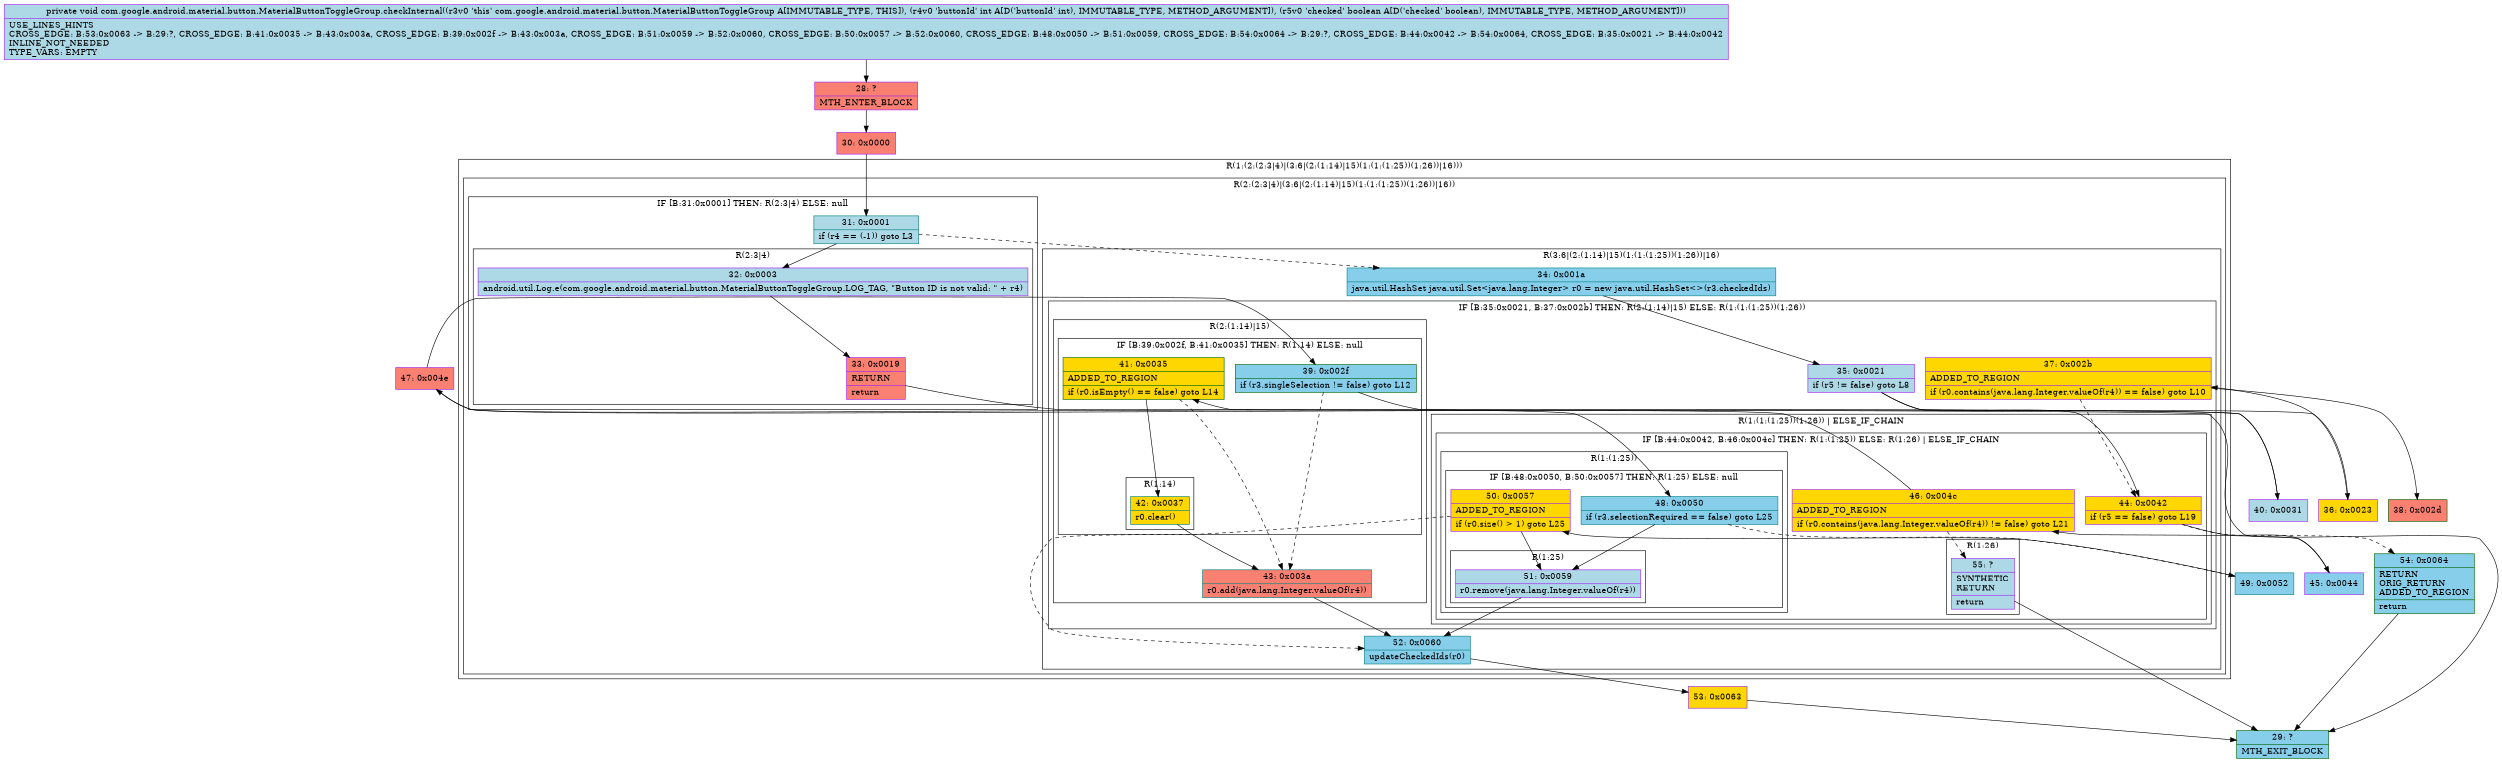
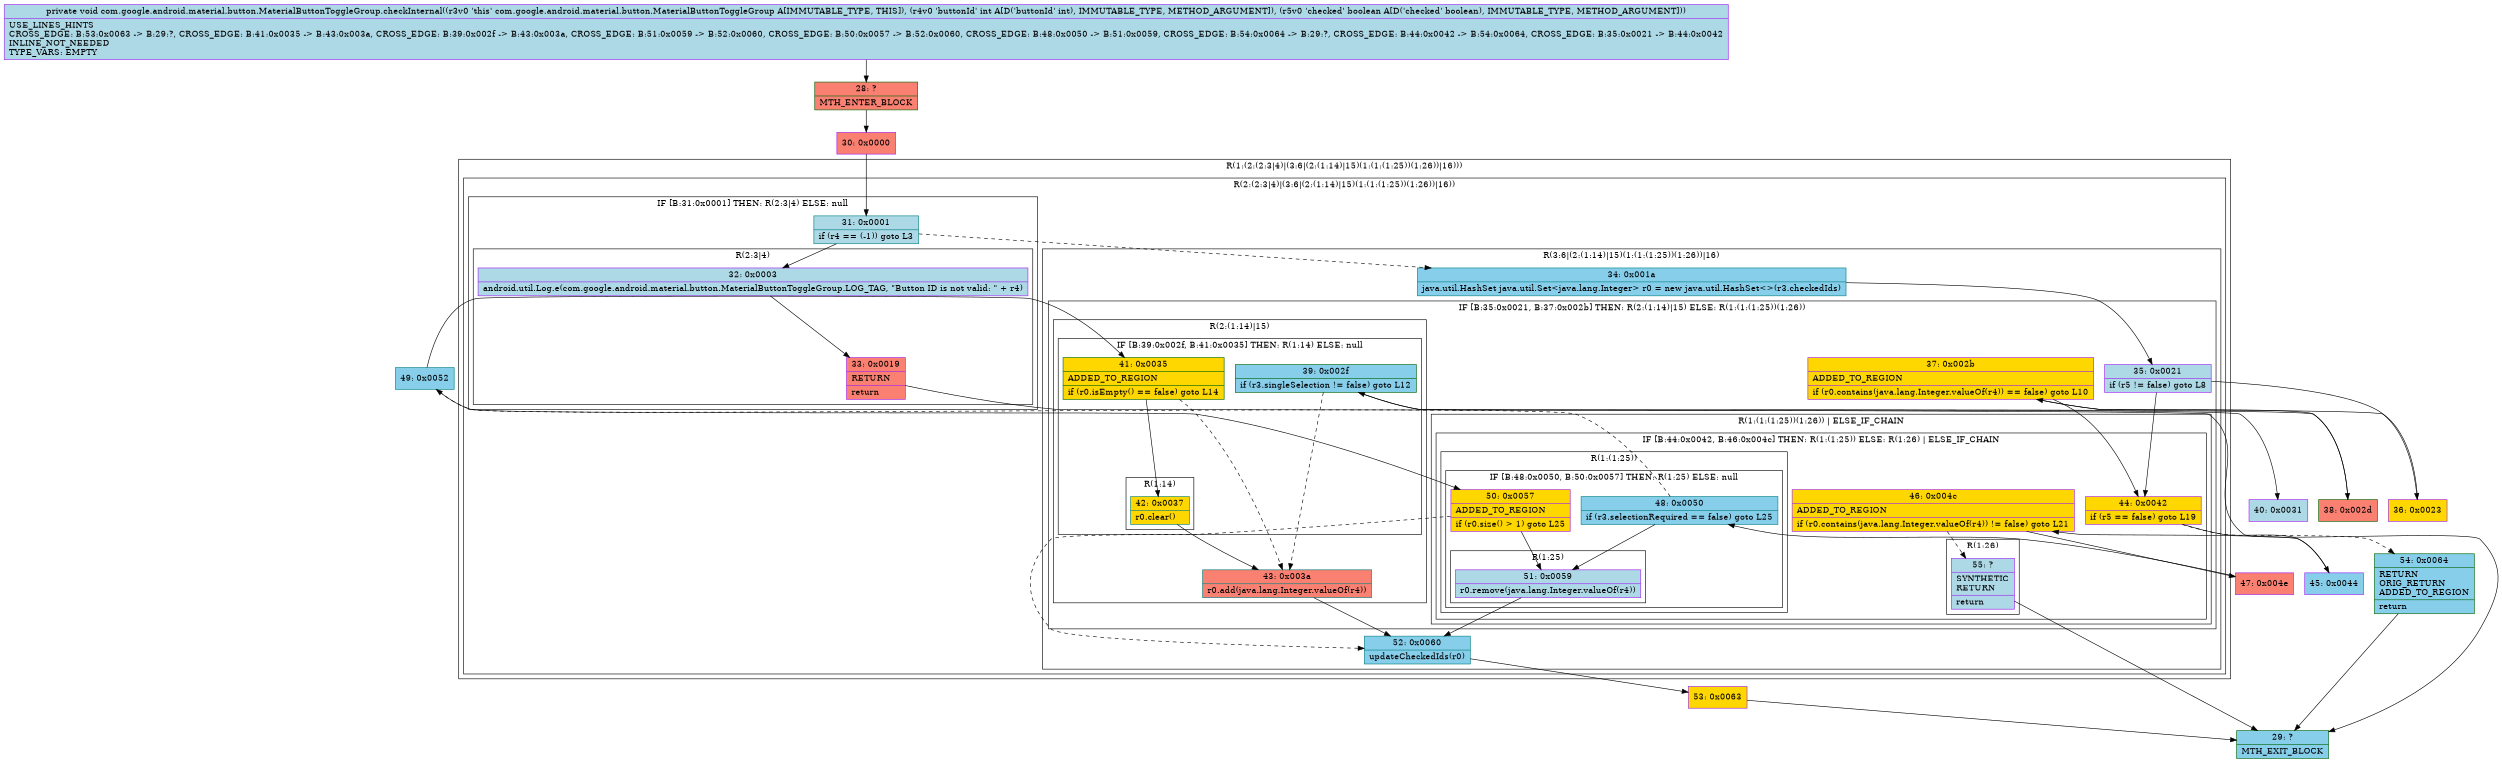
(866, 96) -> (866, 96)
(860, 297) -> (1885, 410)
(1767, 410) -> (762, 296)
(2106, 445) -> (2103, 437)
